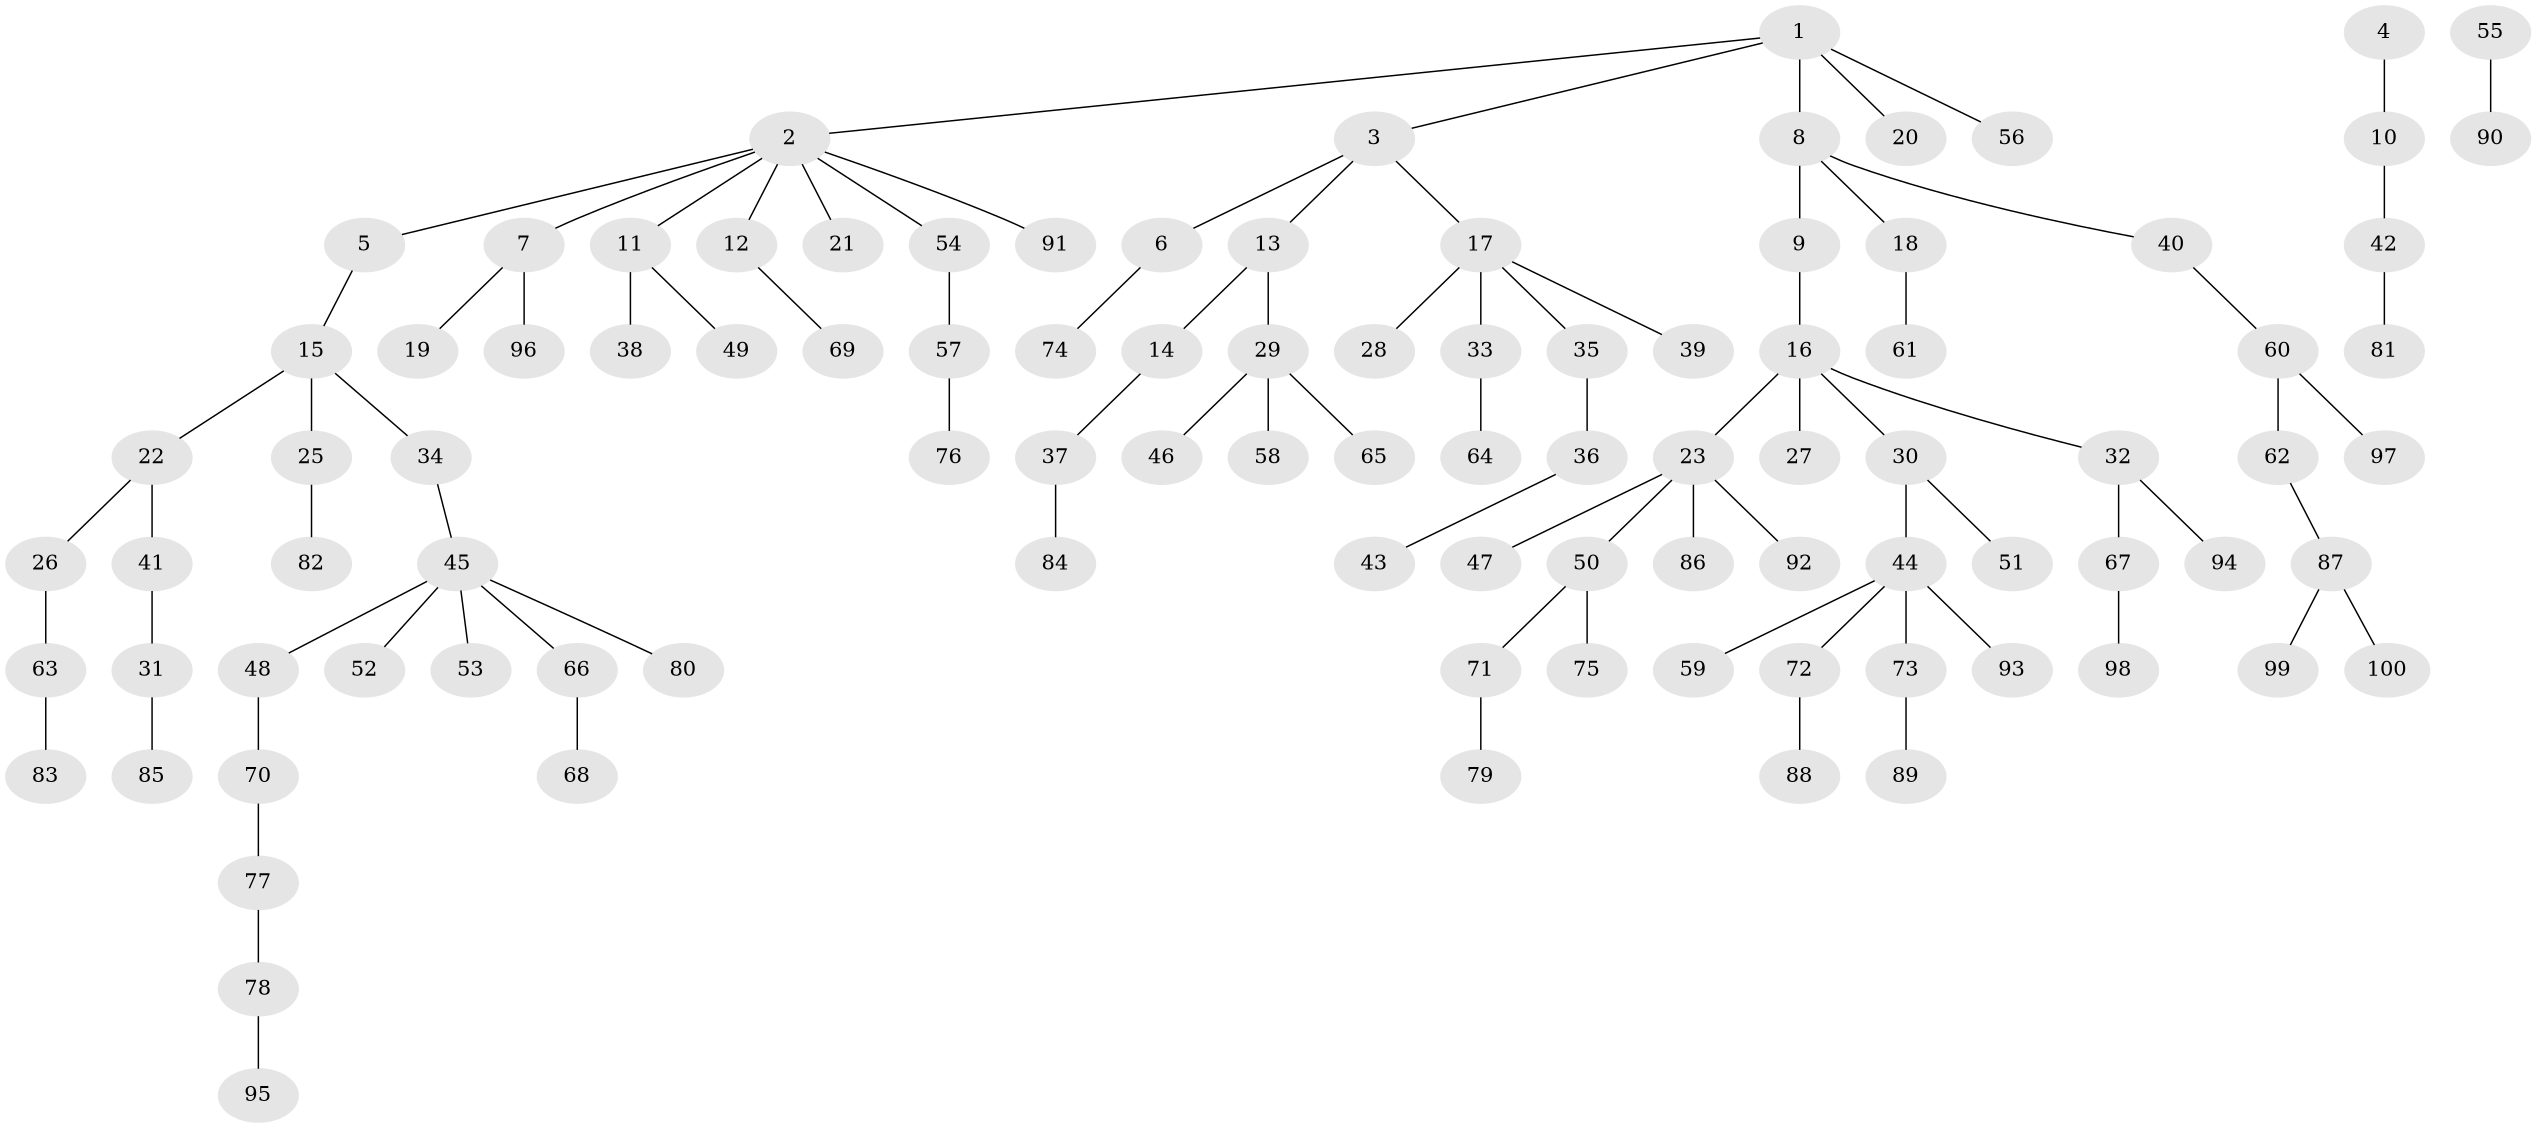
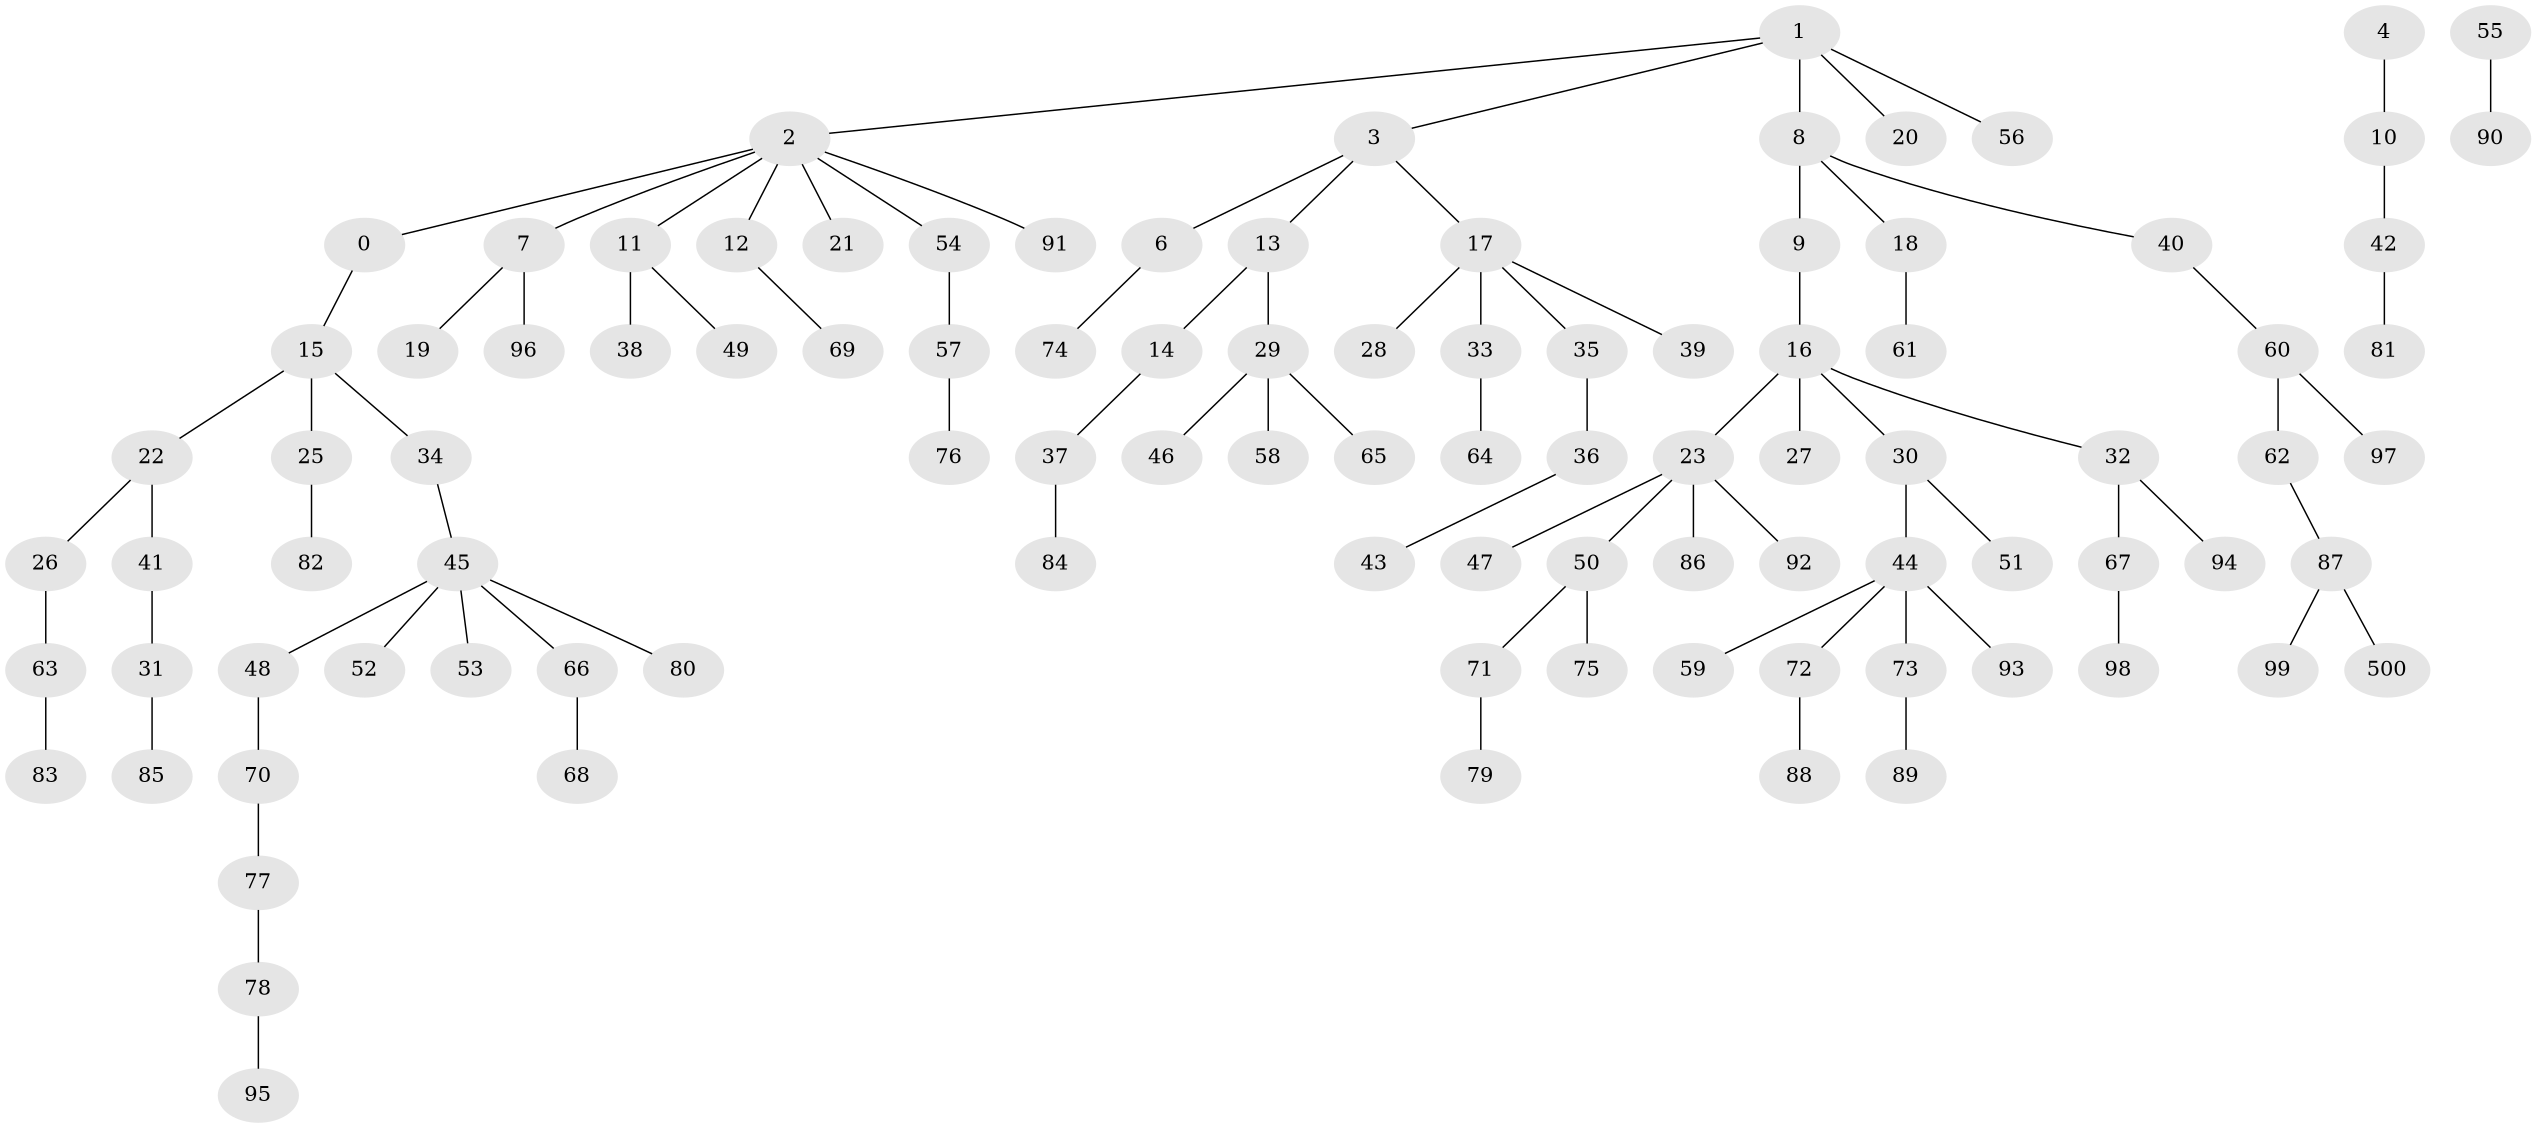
(365, 245) -> (365, 245)
(2387, 670) -> (2387, 670)
